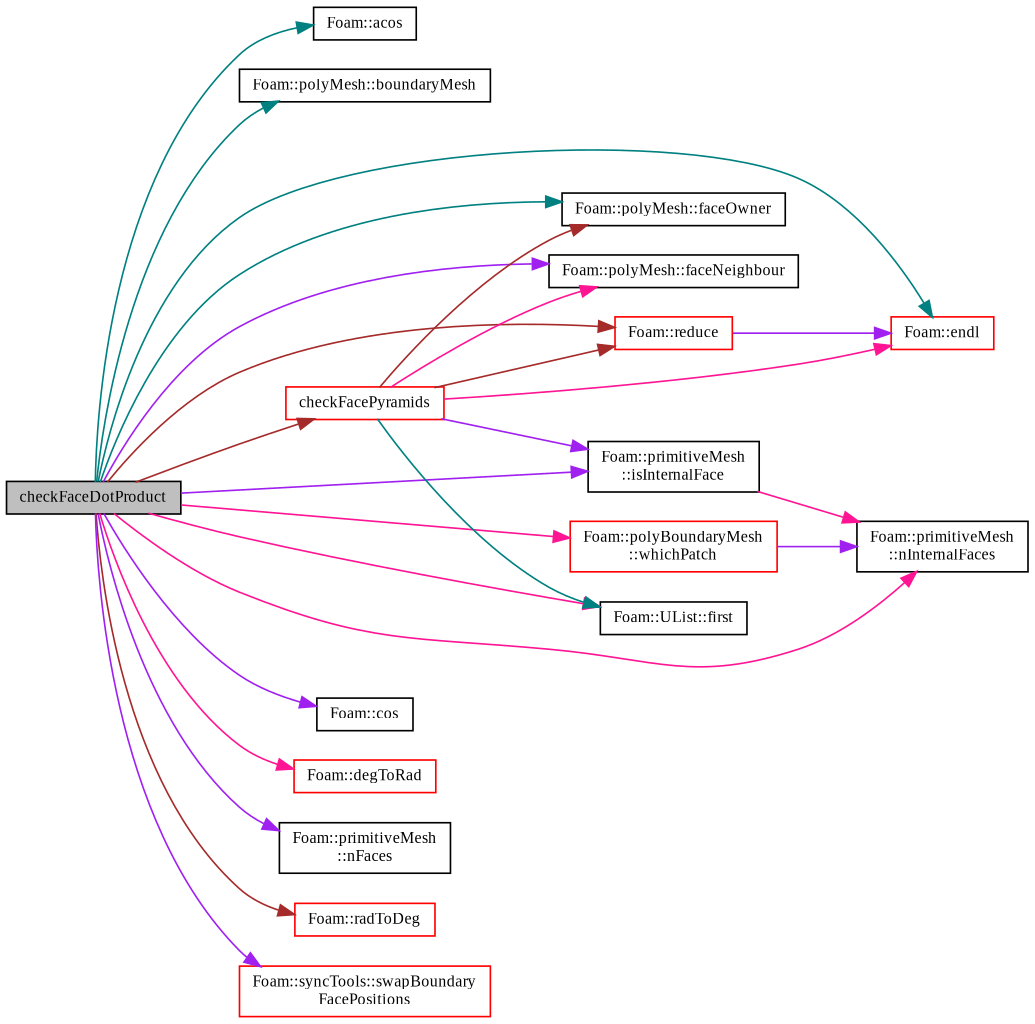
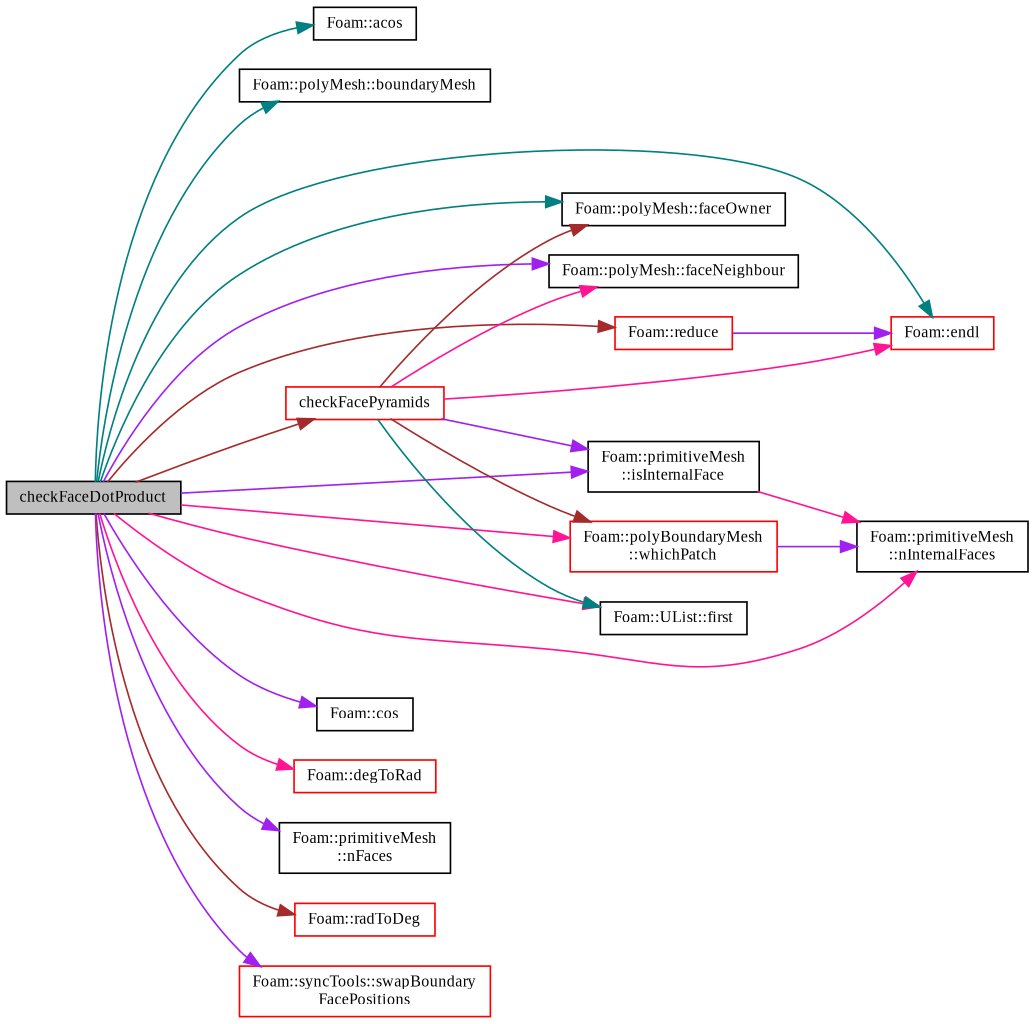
(516, 369) -> (471, 467)
